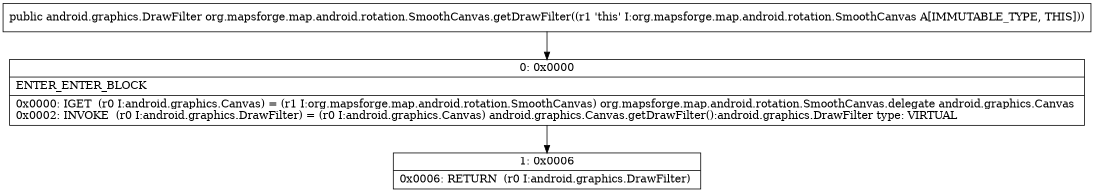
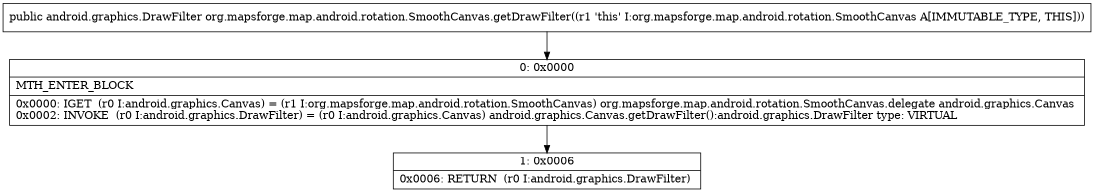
(81, 86) -> (75, 86)
